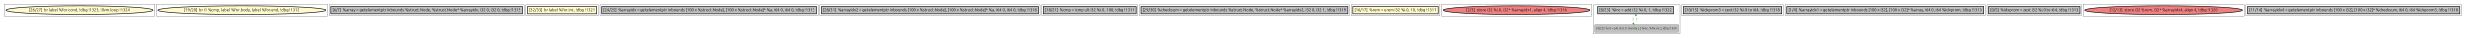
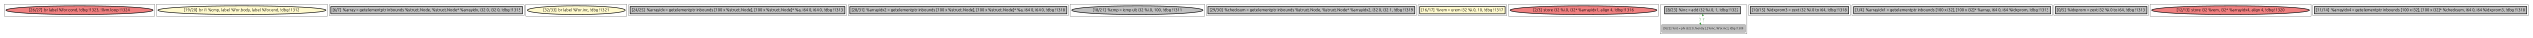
(79, 10) -> (79, 10)
(562, 10) -> (576, 10)
(1090, 10) -> (1137, 10)
